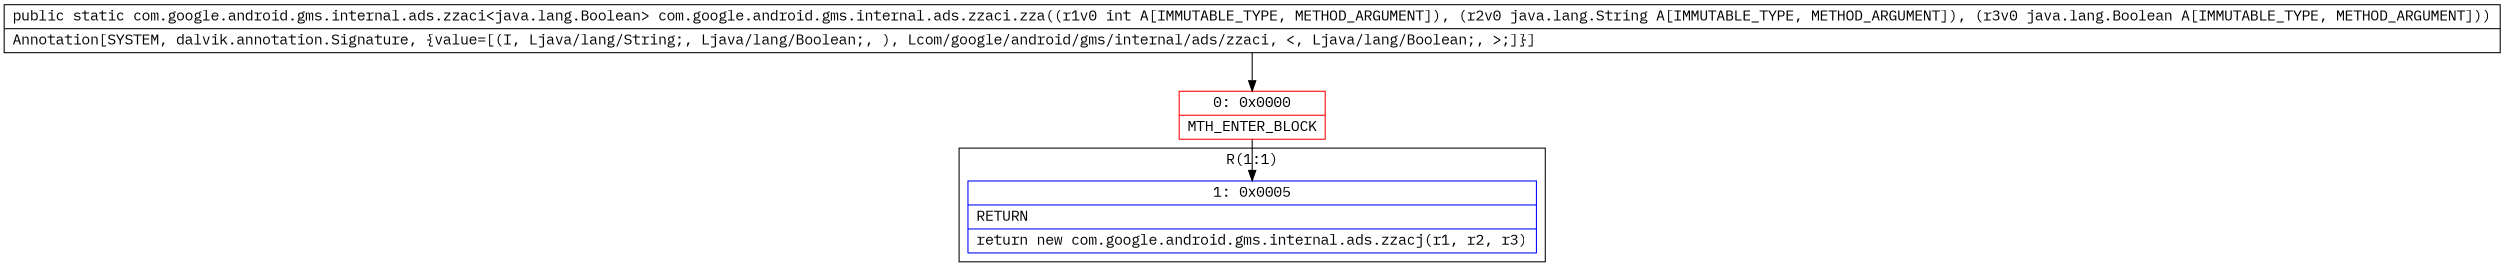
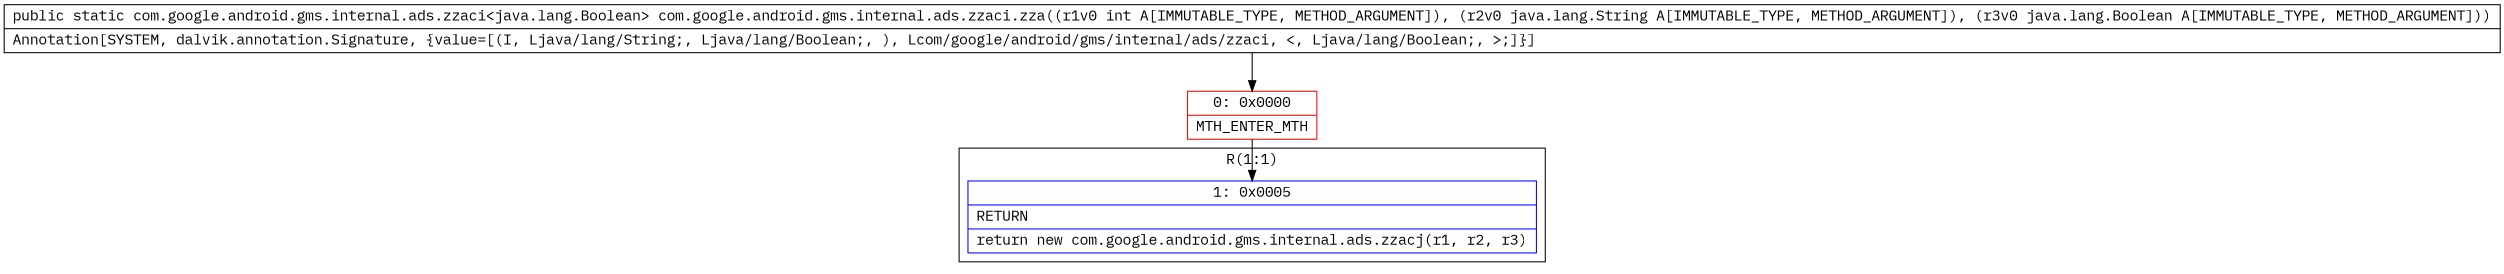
(1252, 127) -> (1252, 127)
